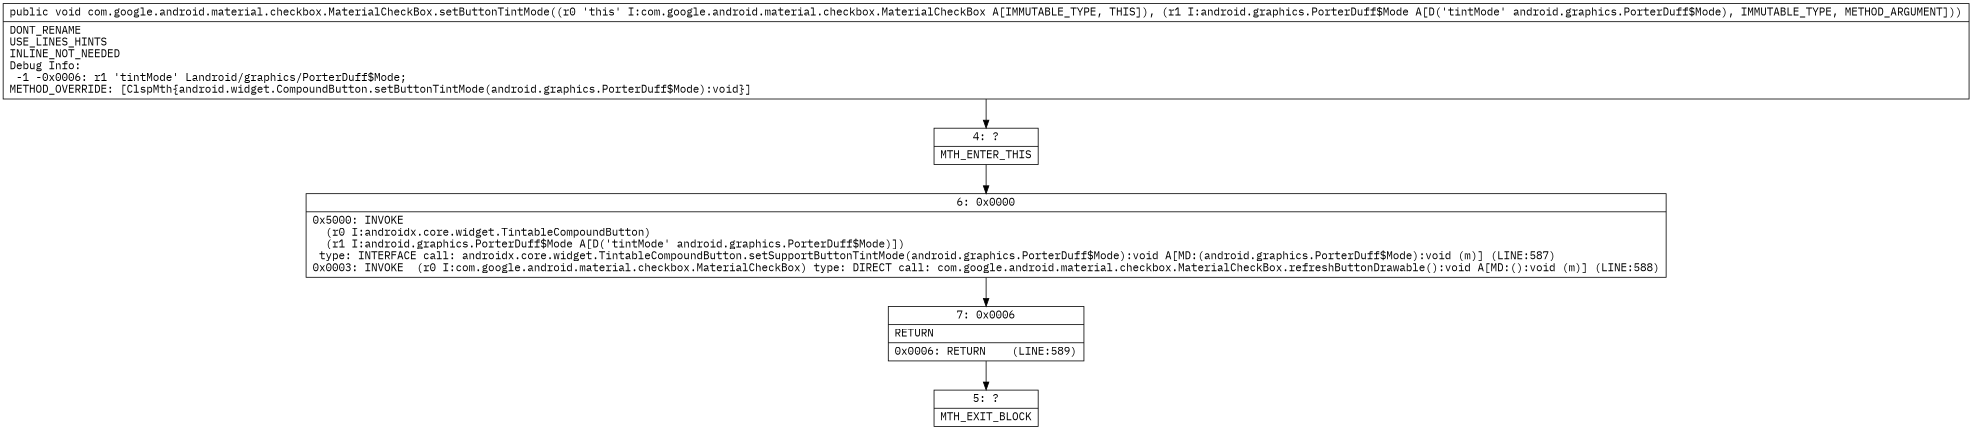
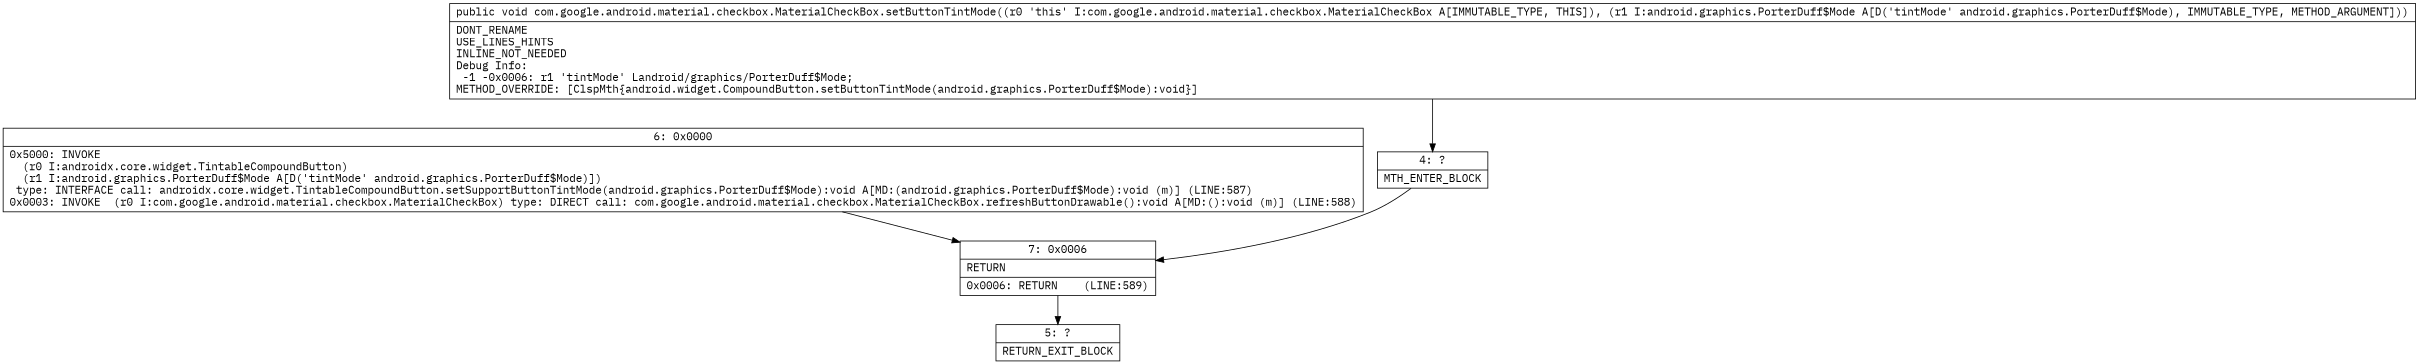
(986, 155) -> (1433, 179)
(986, 175) -> (1292, 237)
(986, 417) -> (1058, 351)
